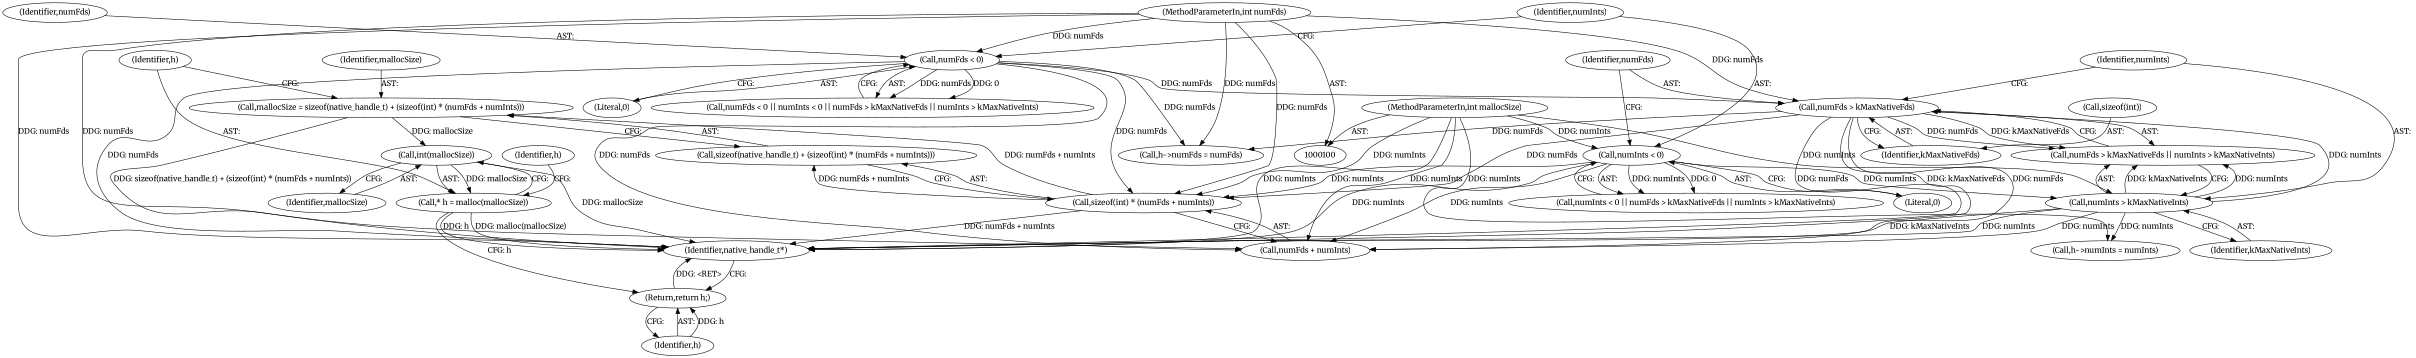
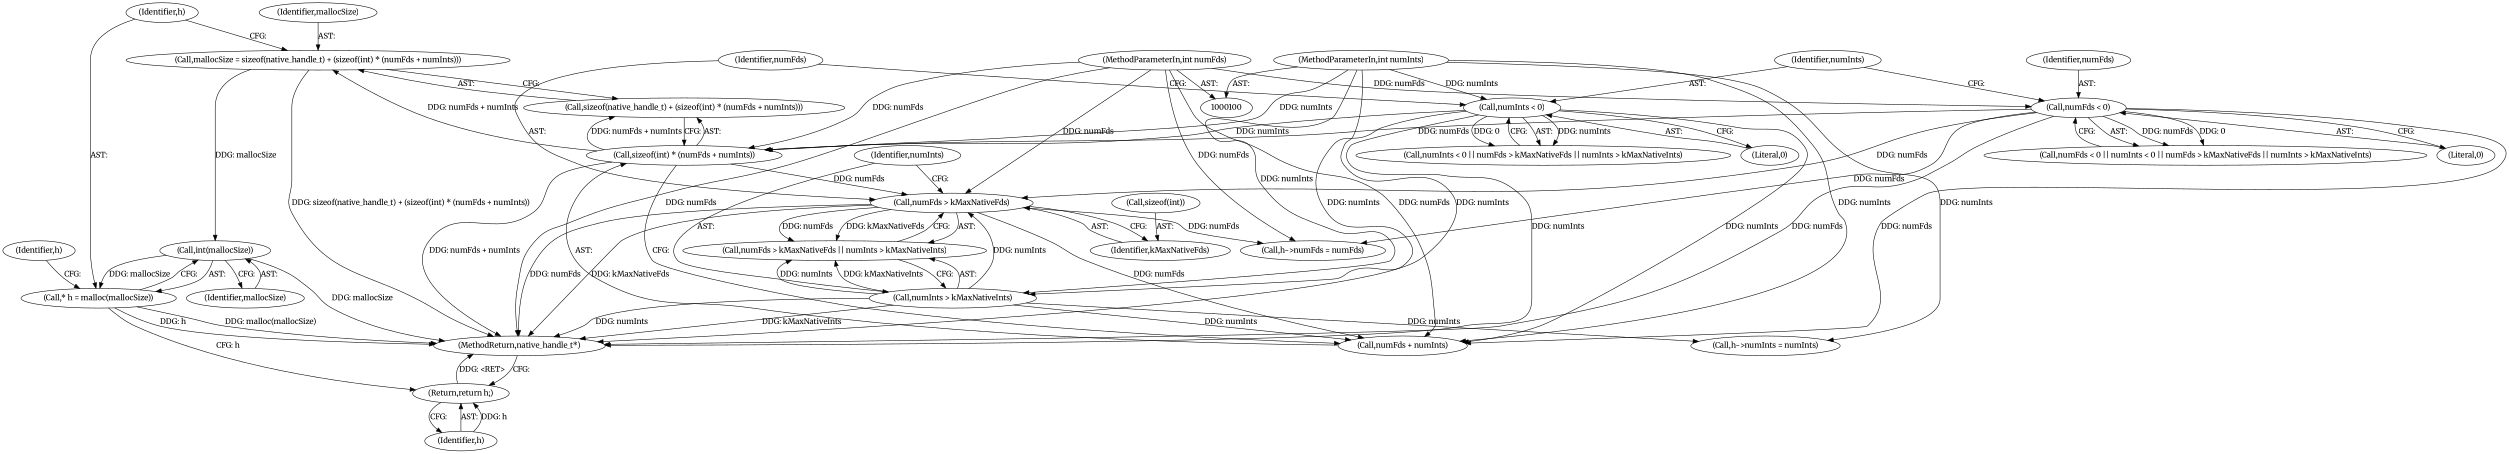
(1455, 108) -> (1361, 60)
(1513, 150) -> (825, 180)
(736, 251) -> (519, 346)
(2261, 251) -> none
